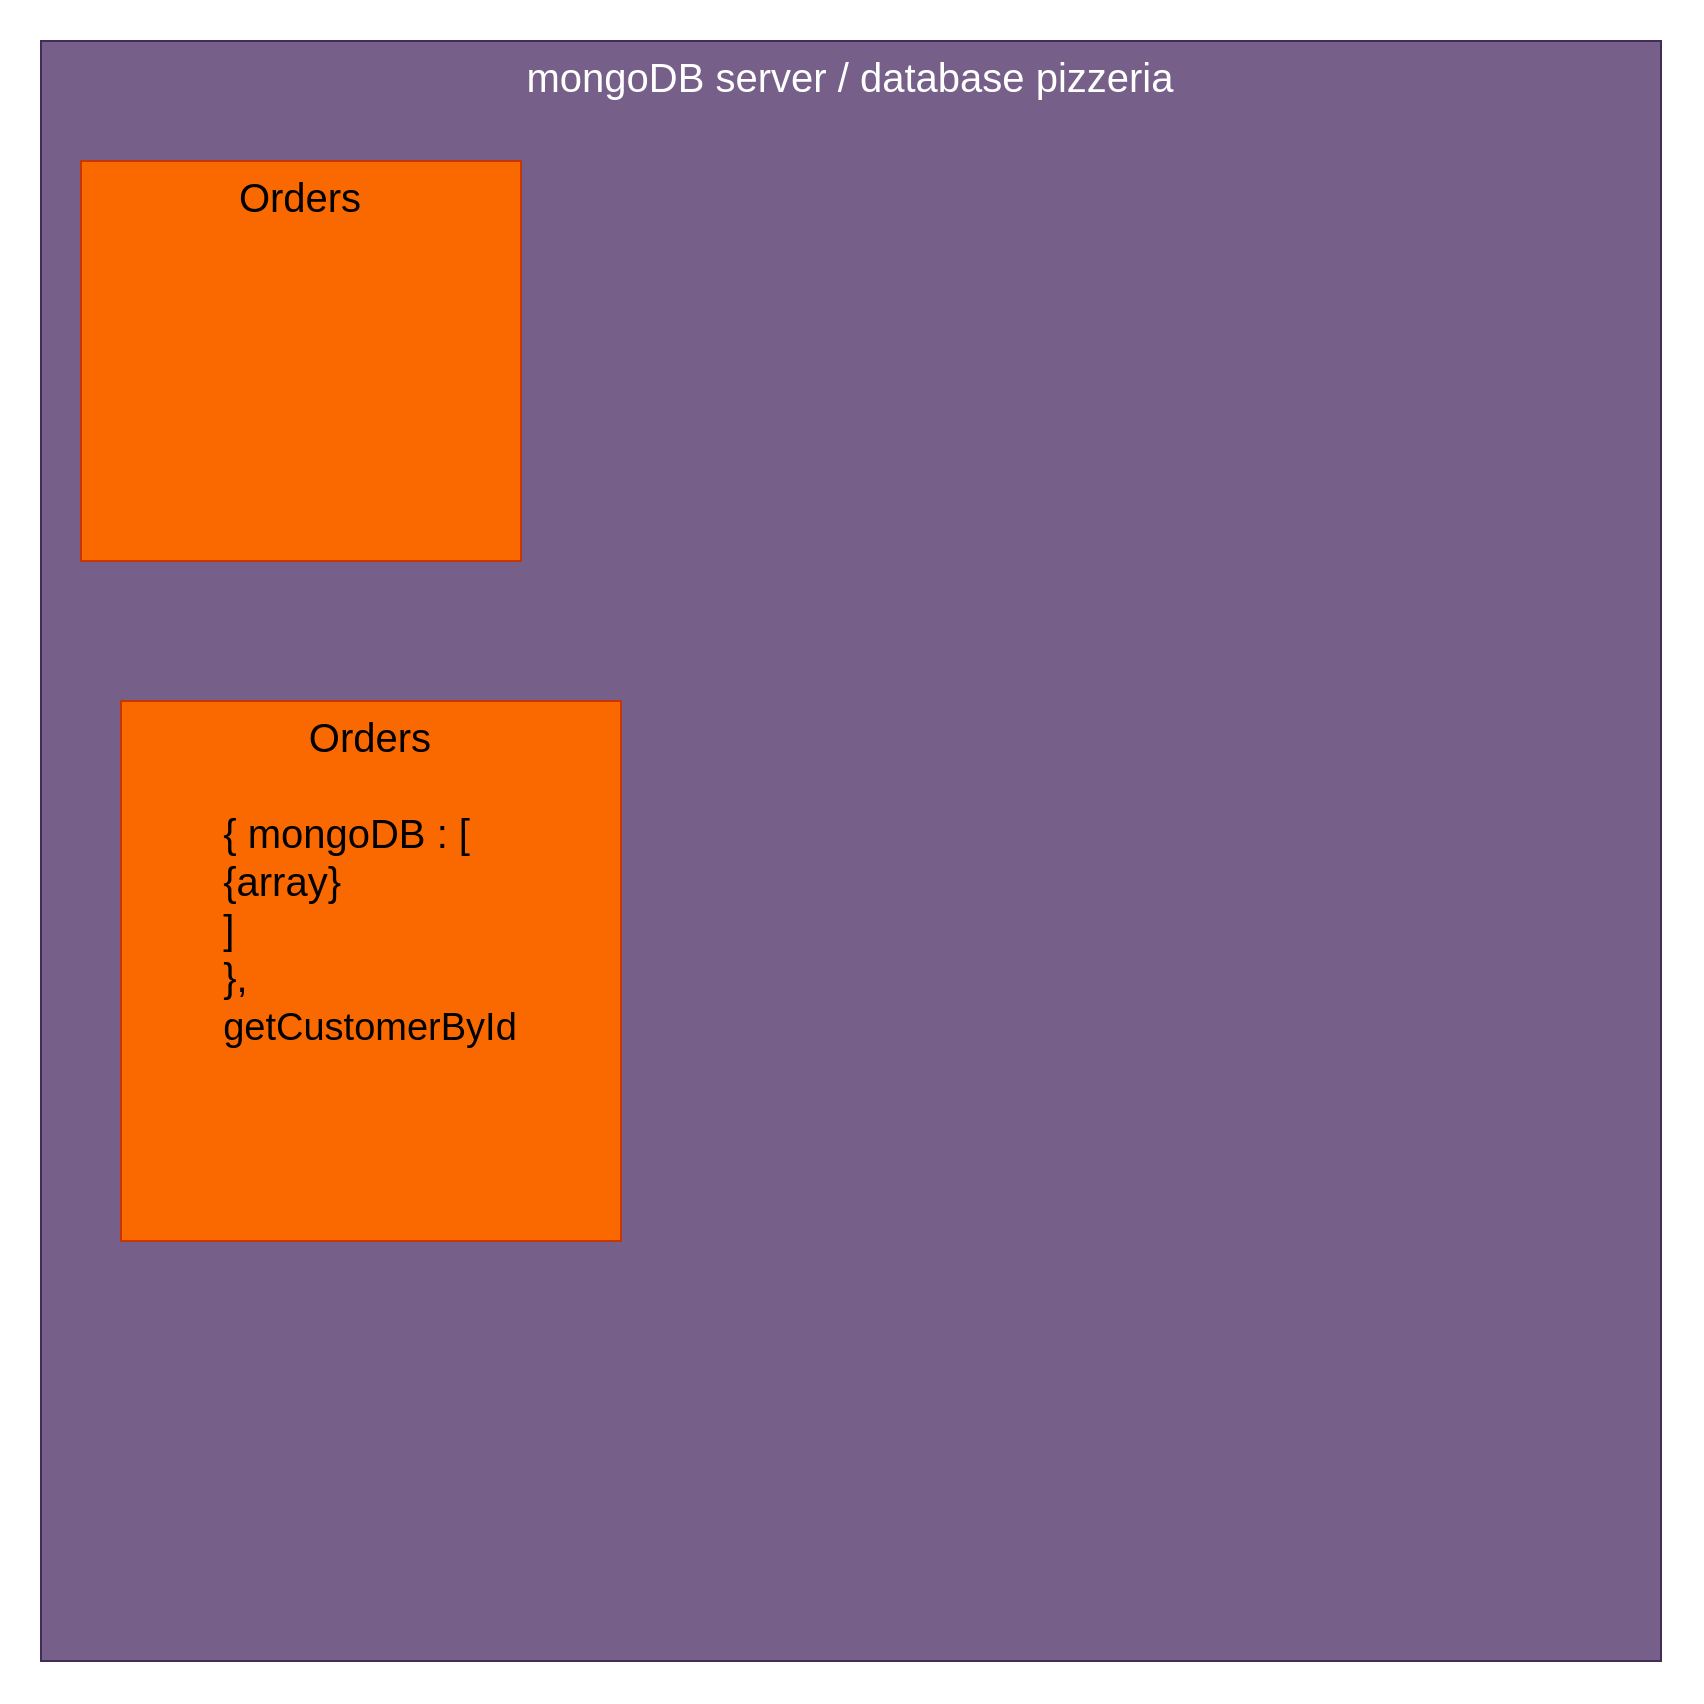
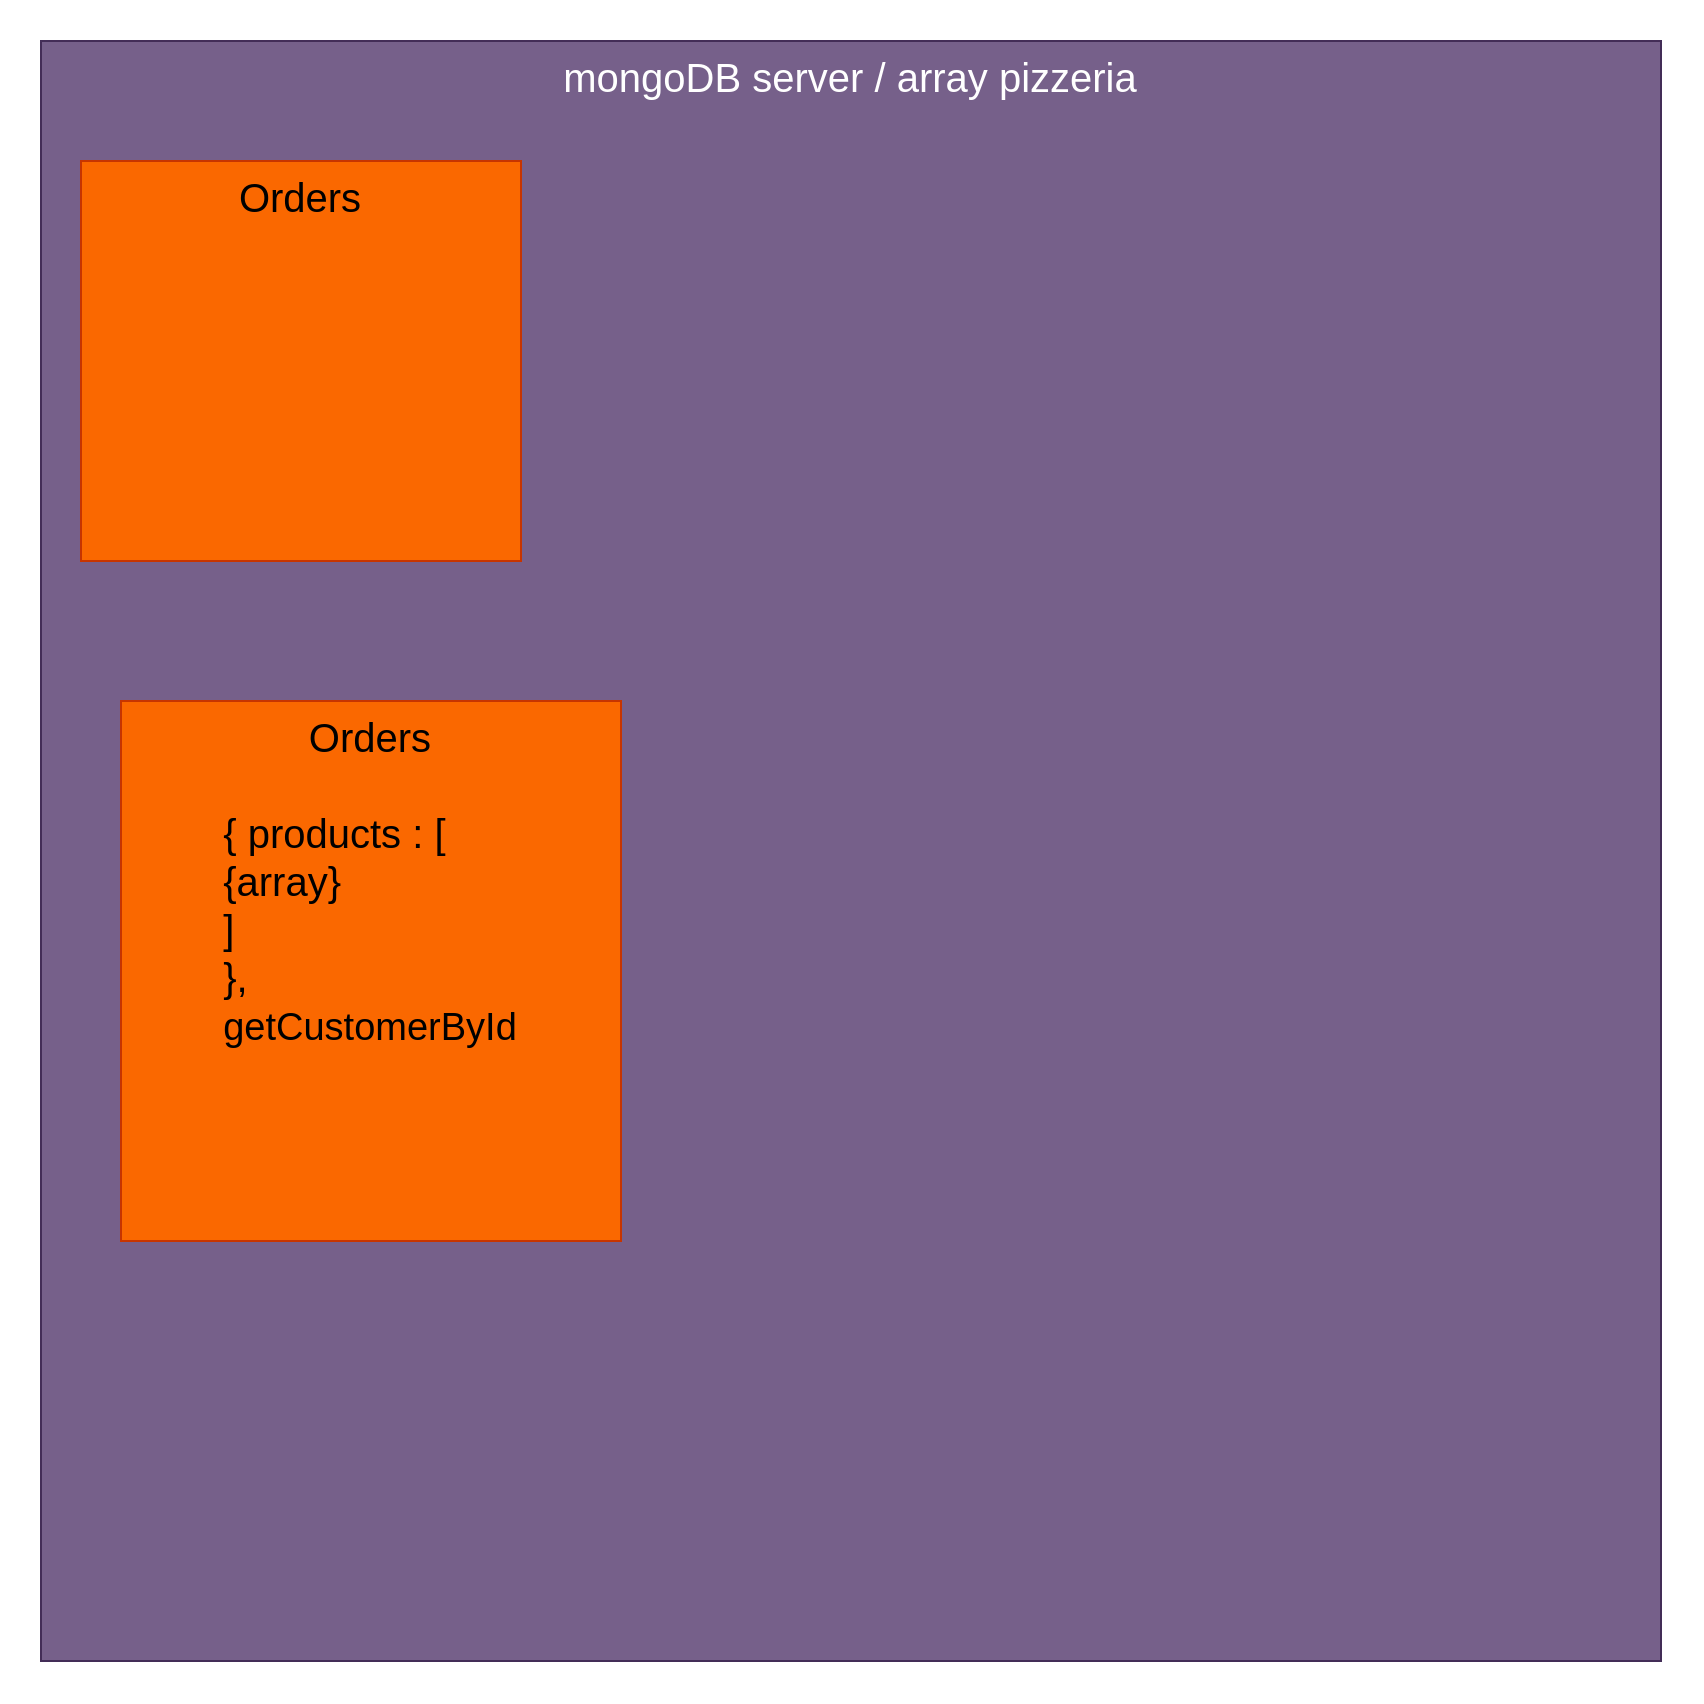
(851, 79) -> (851, 79)
(371, 859) -> (371, 859)
